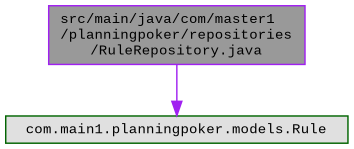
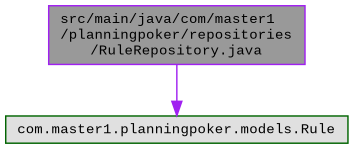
(177, 130) -> (177, 130)
